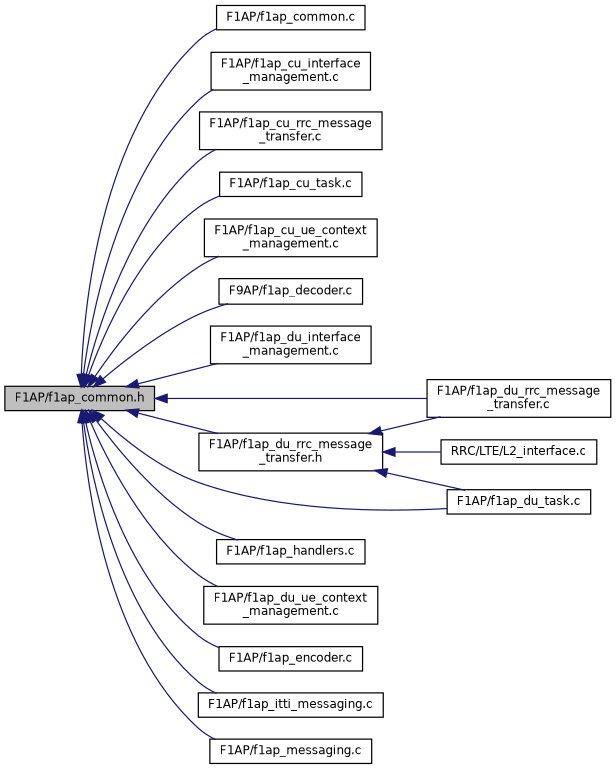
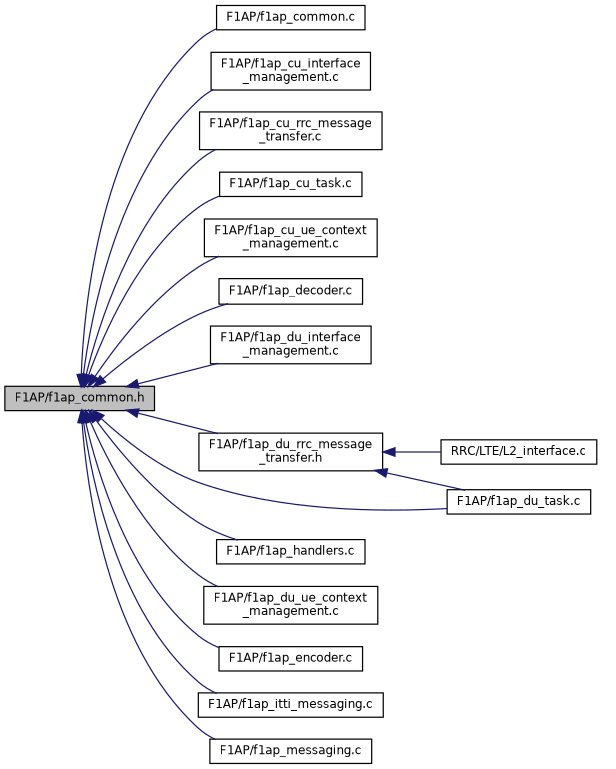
(291, 291) -> (291, 291)
(519, 398) -> none
